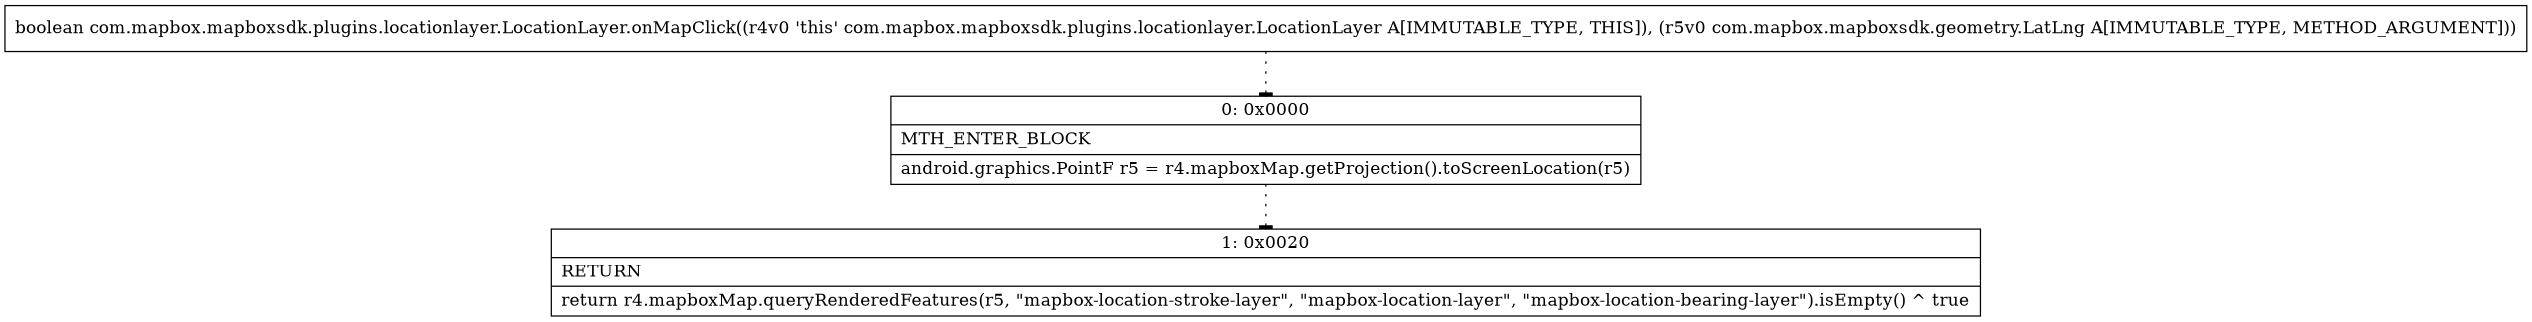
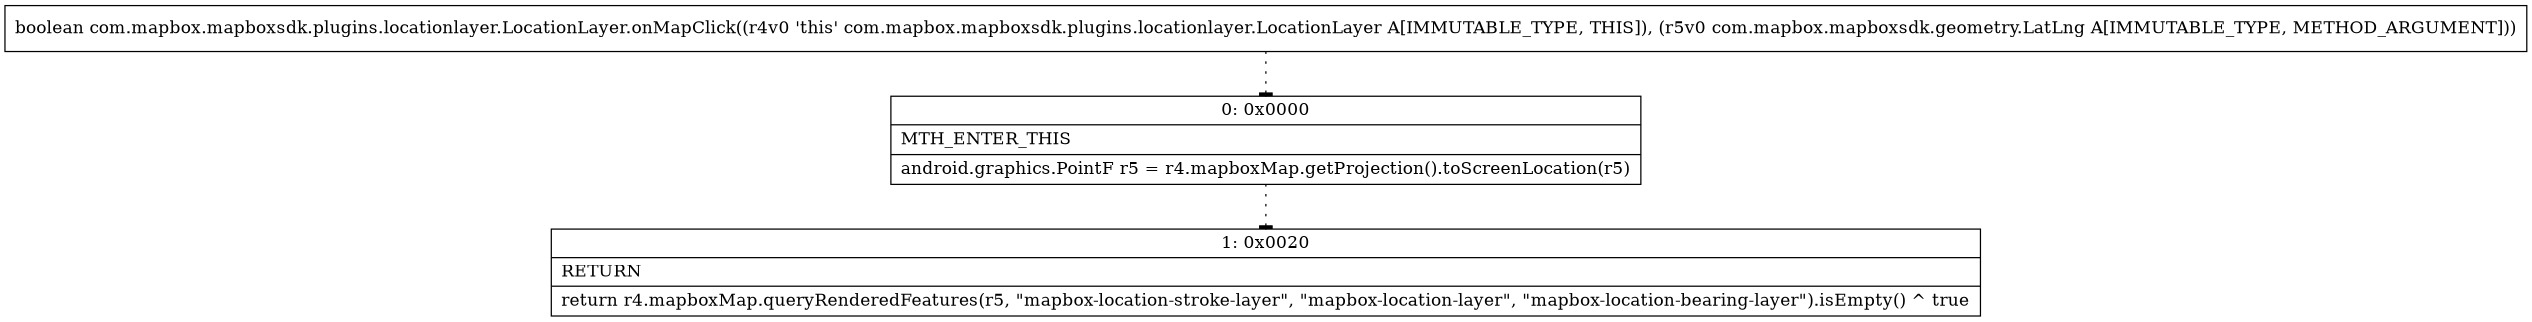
(996, 139) -> (987, 139)
